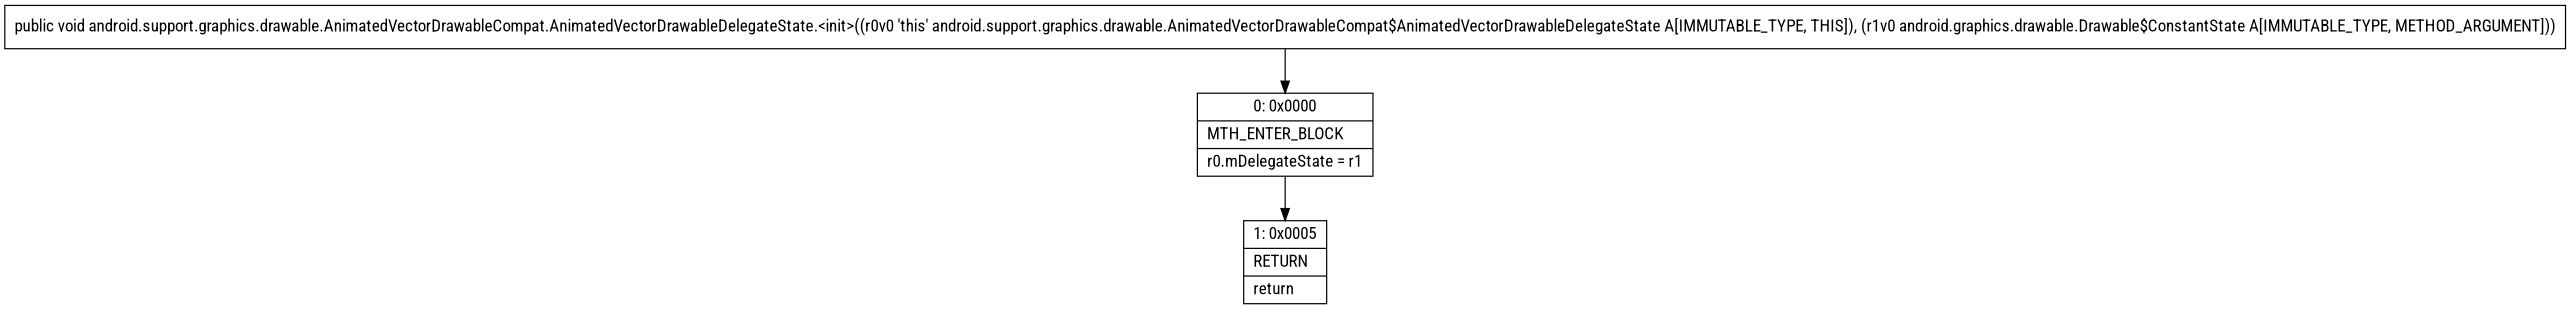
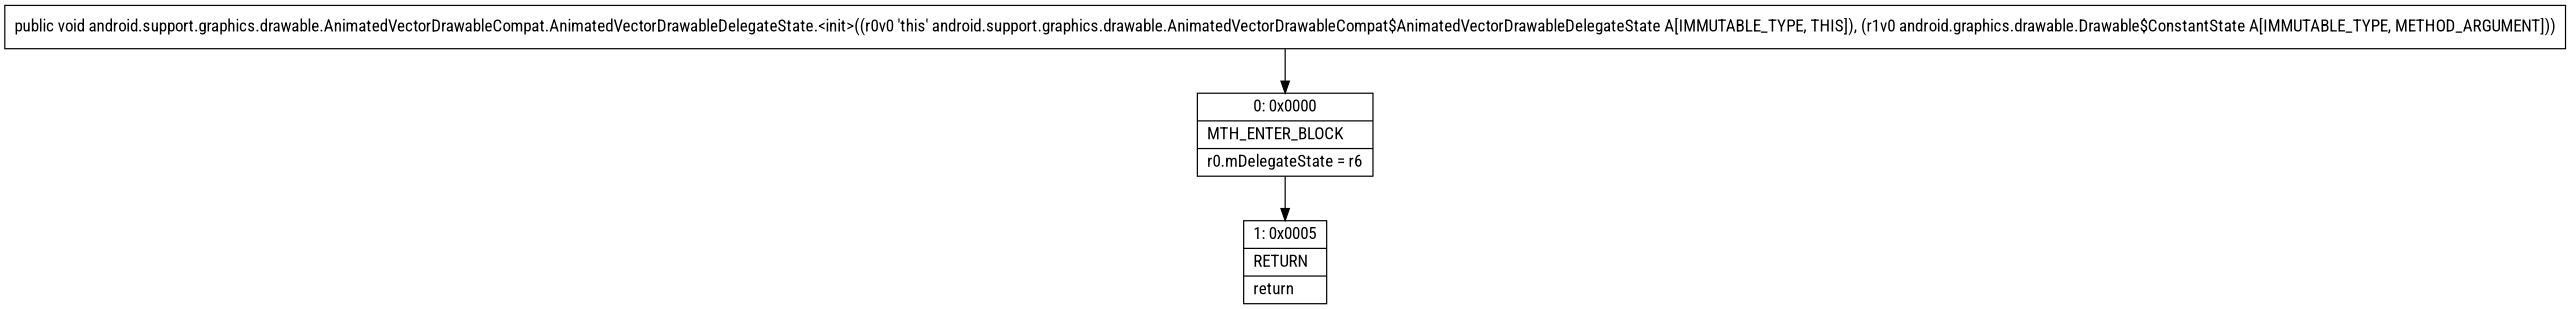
(1285, 162) -> (1285, 162)
